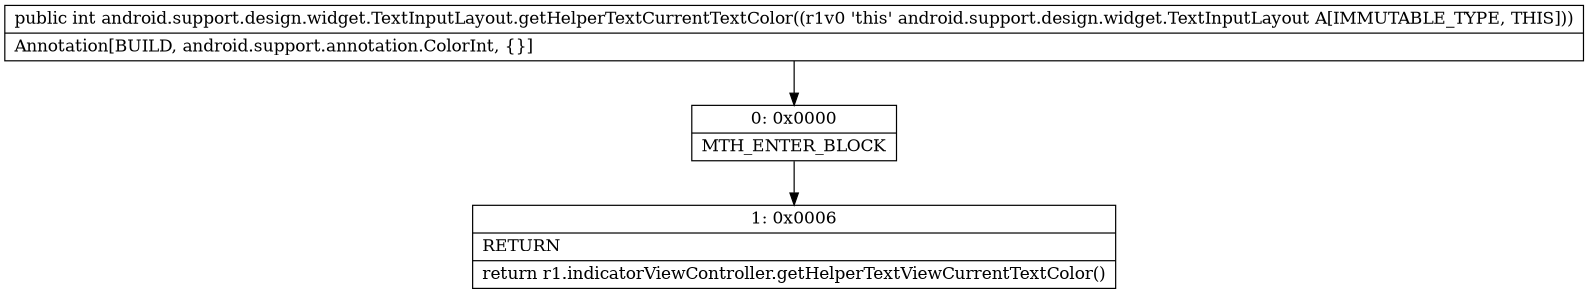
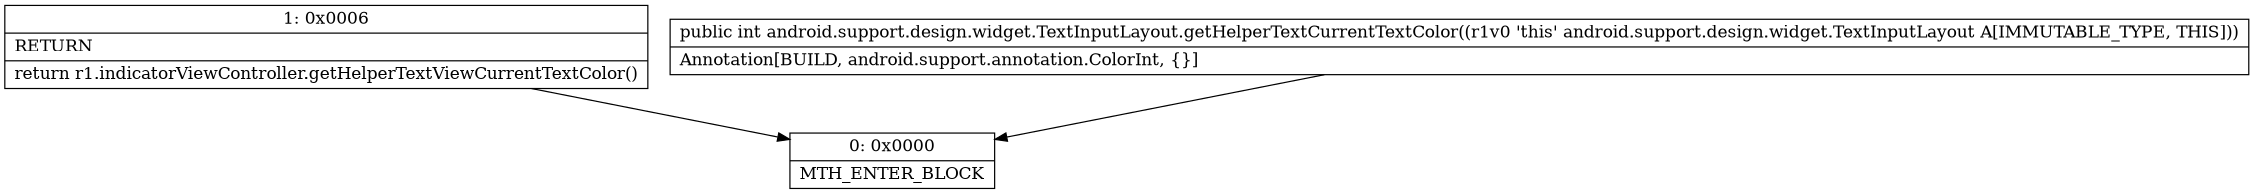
(794, 177) -> (655, 113)
